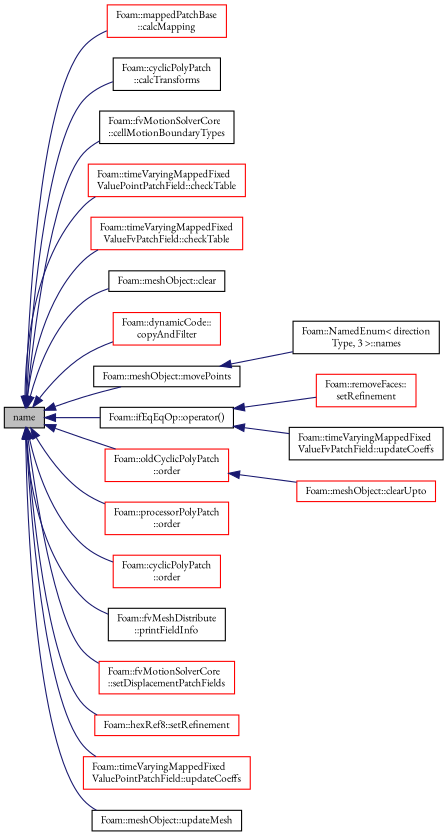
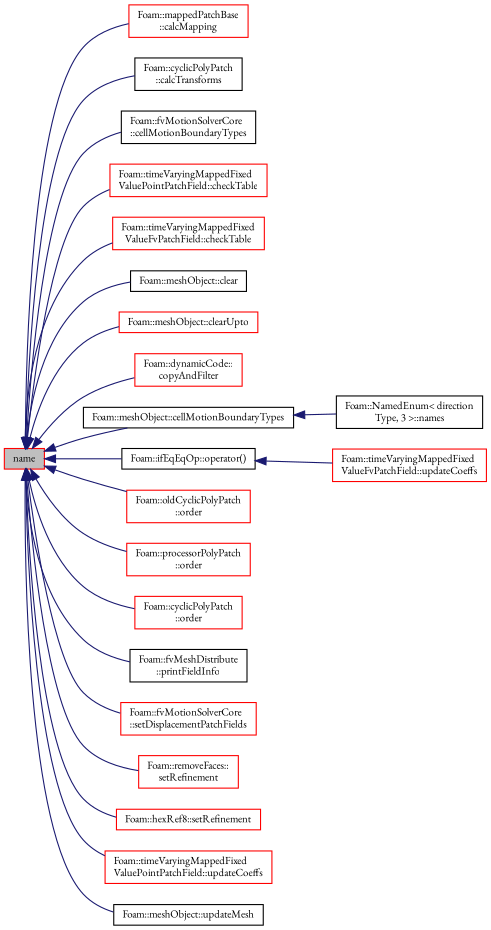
(167, 376) -> (188, 418)
(280, 402) -> (48, 647)
(24, 418) -> (24, 459)
(366, 444) -> (410, 465)
(268, 478) -> (59, 369)
